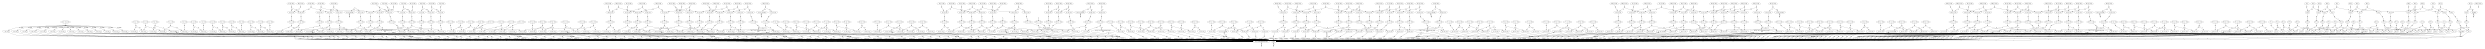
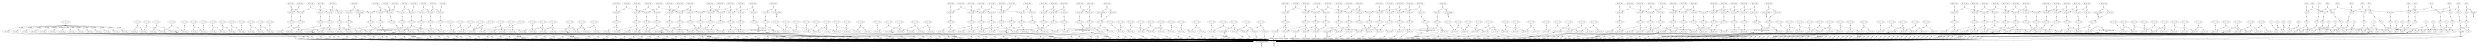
none -> (354, 4)
none -> (1090, 12)
(2091, 22) -> none
